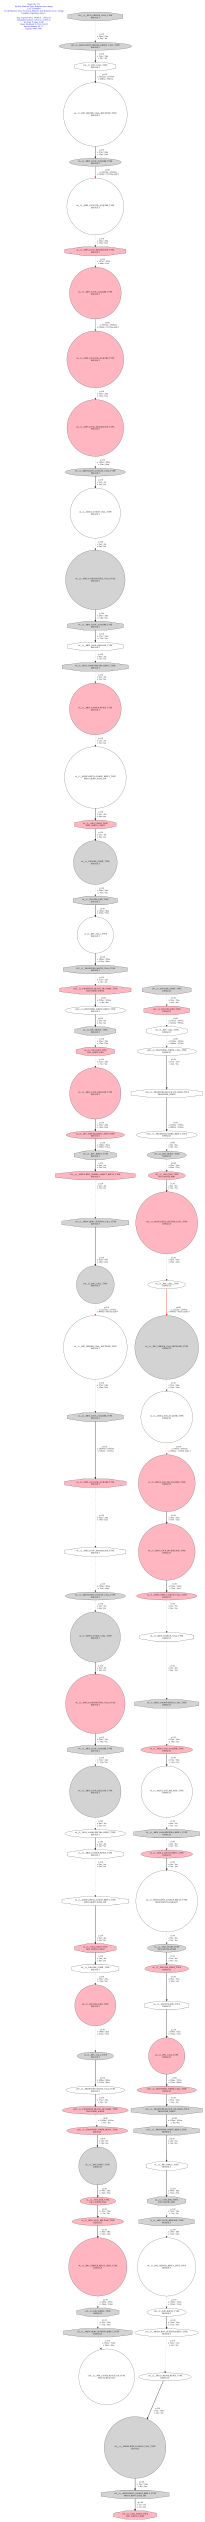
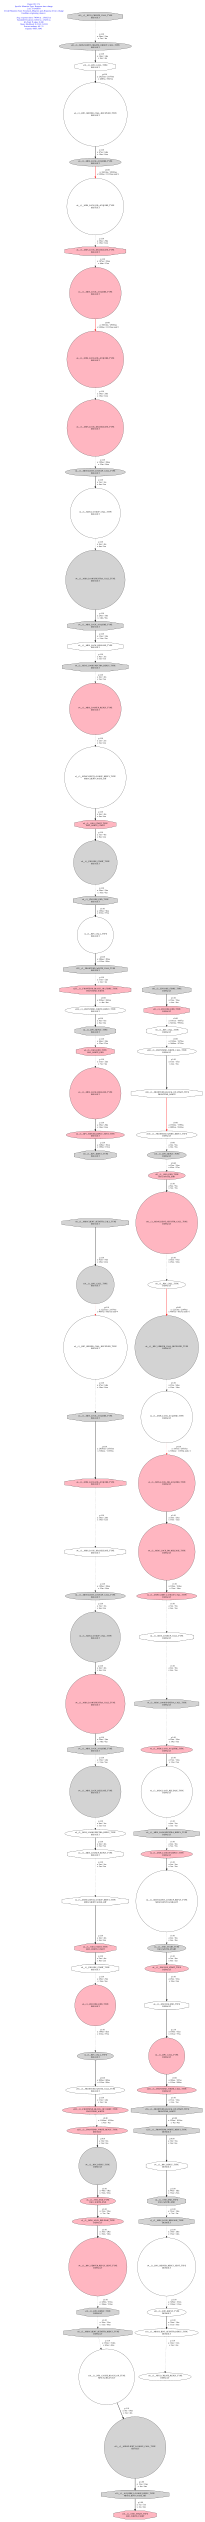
(167, 999) -> (167, 999)
(167, 1114) -> (167, 1114)
(95, 1176) -> none
(156, 2399) -> (120, 2410)
(135, 2495) -> (135, 2495)
